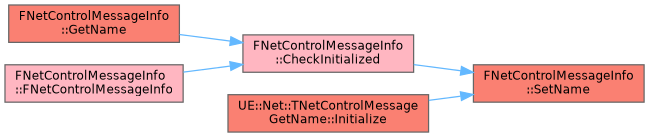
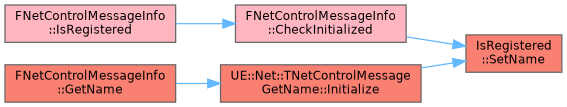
(205, 38) -> (192, 83)
(94, 83) -> (90, 24)
(559, 83) -> (514, 54)
